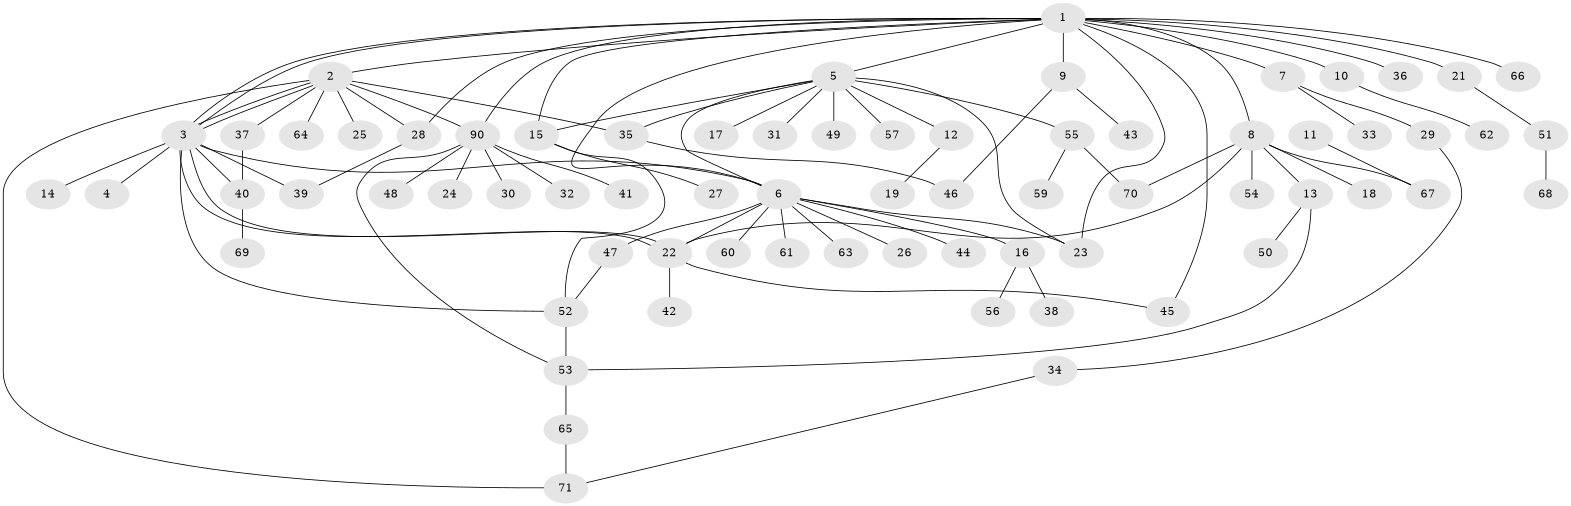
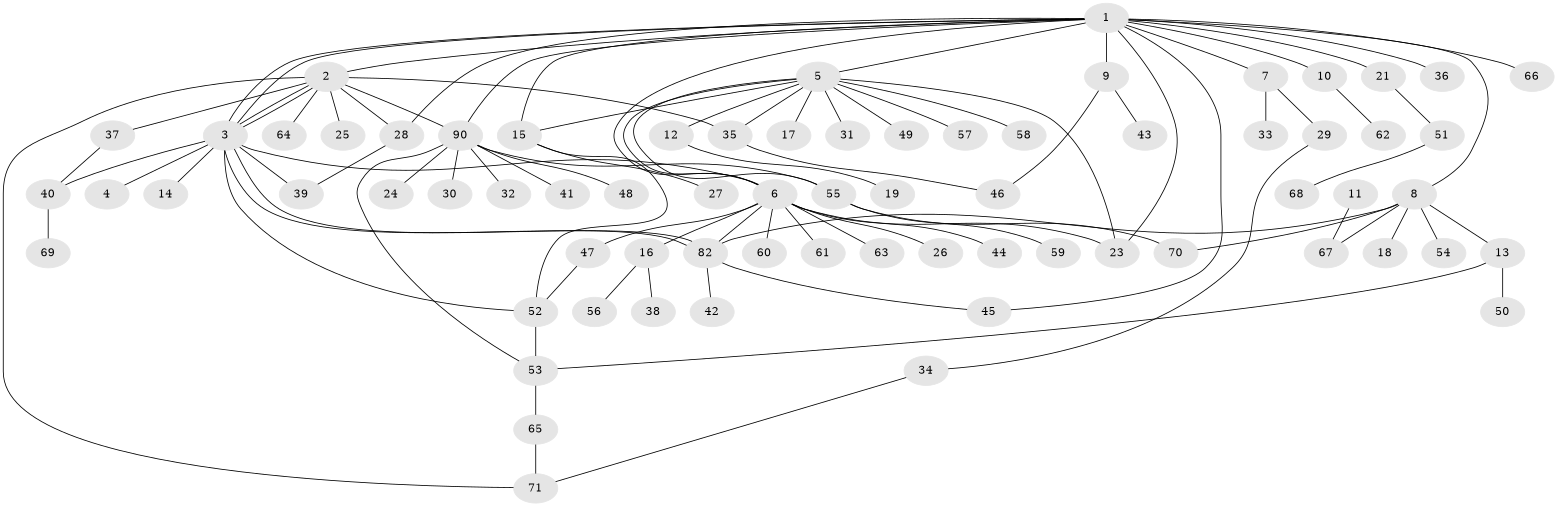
none -> (1024, 136)
none -> (699, 164)
(670, 253) -> (706, 253)
